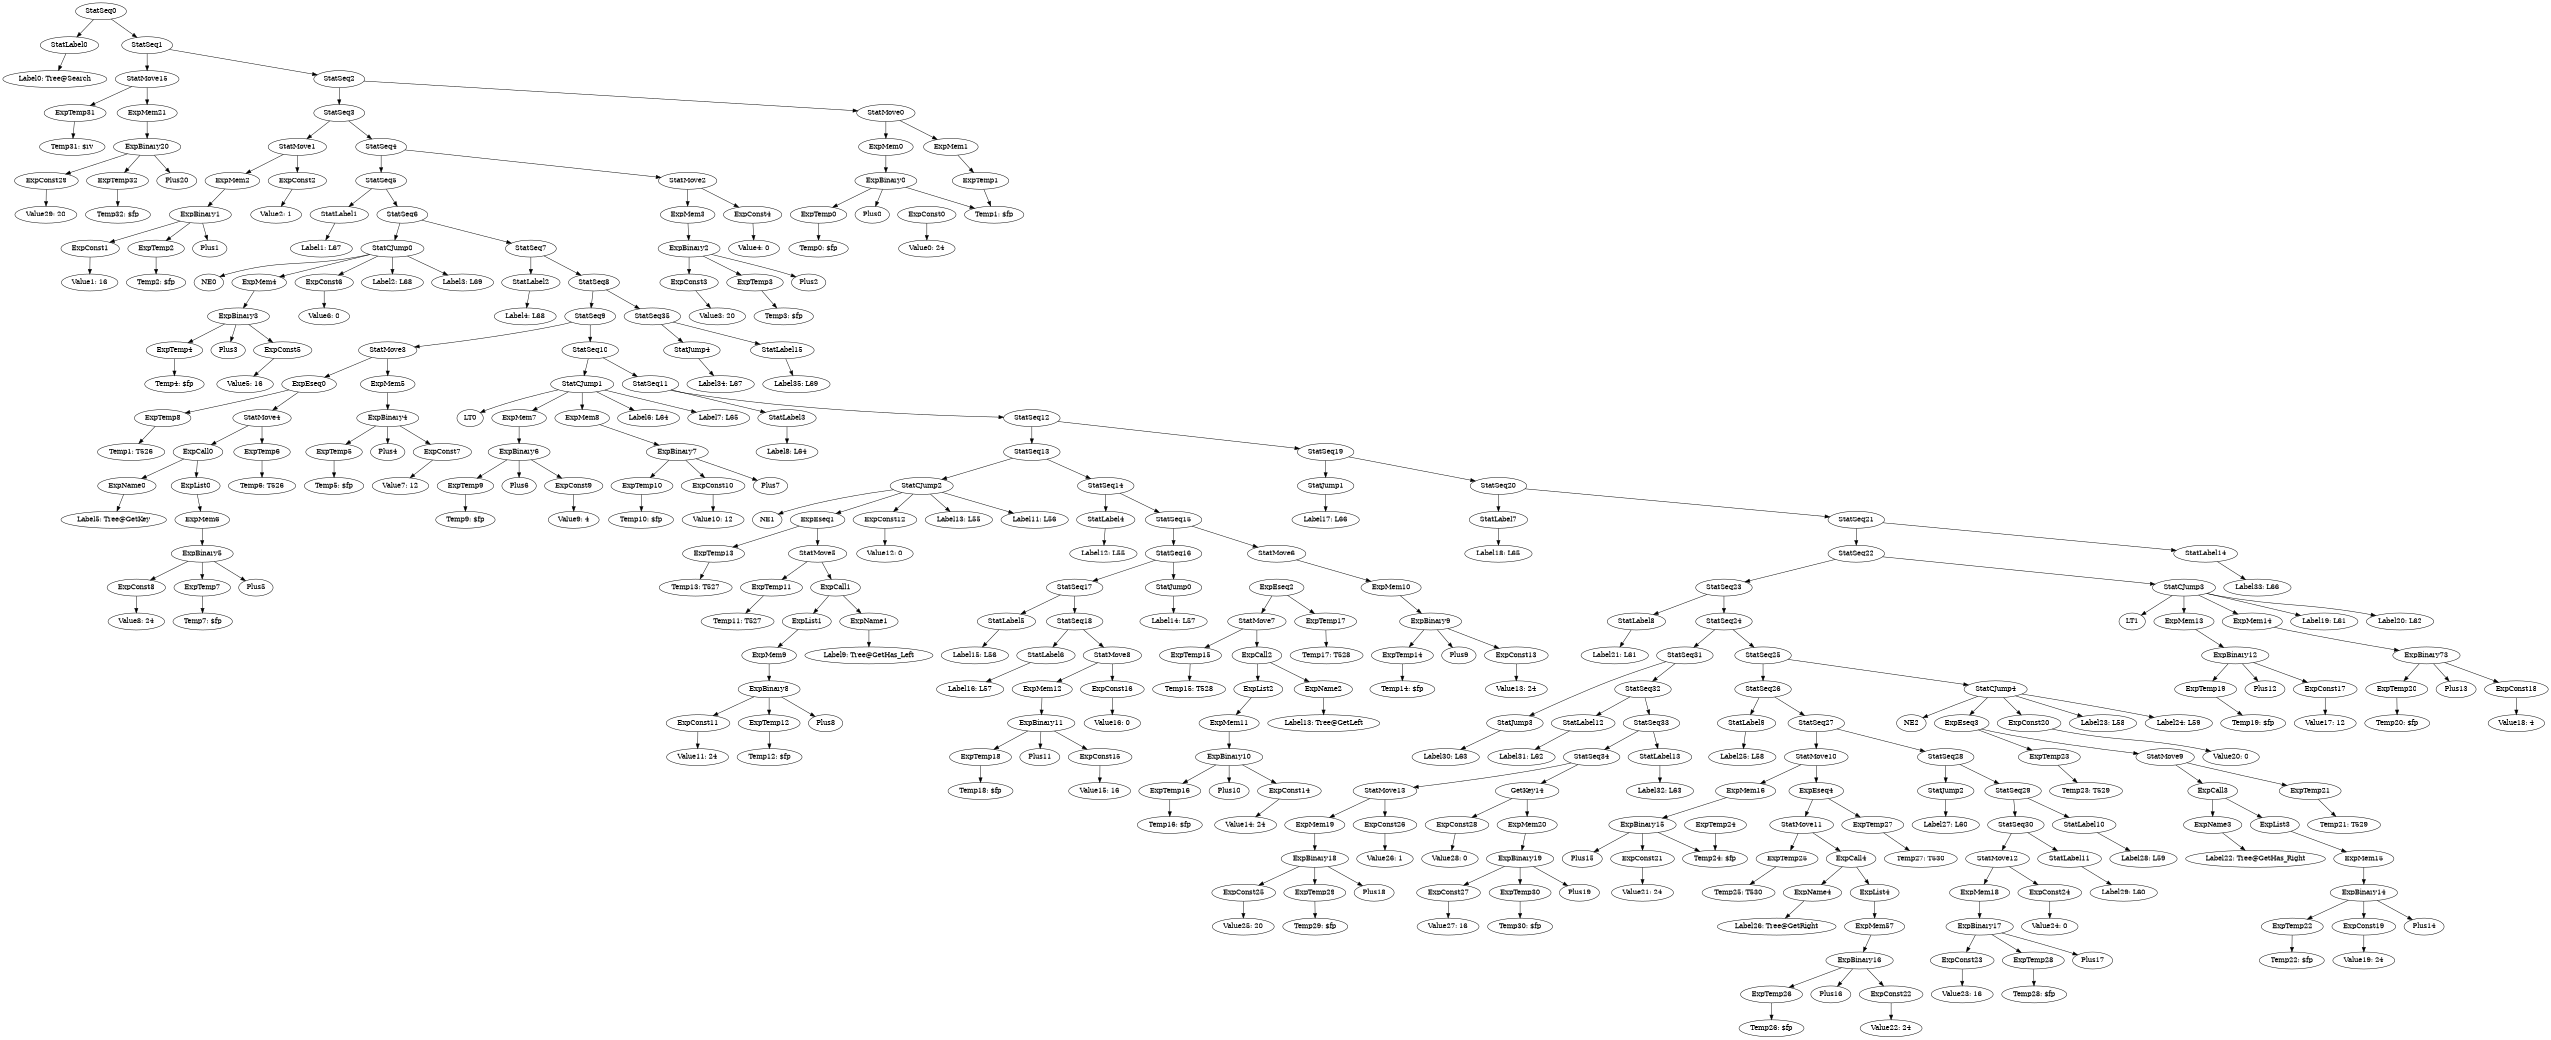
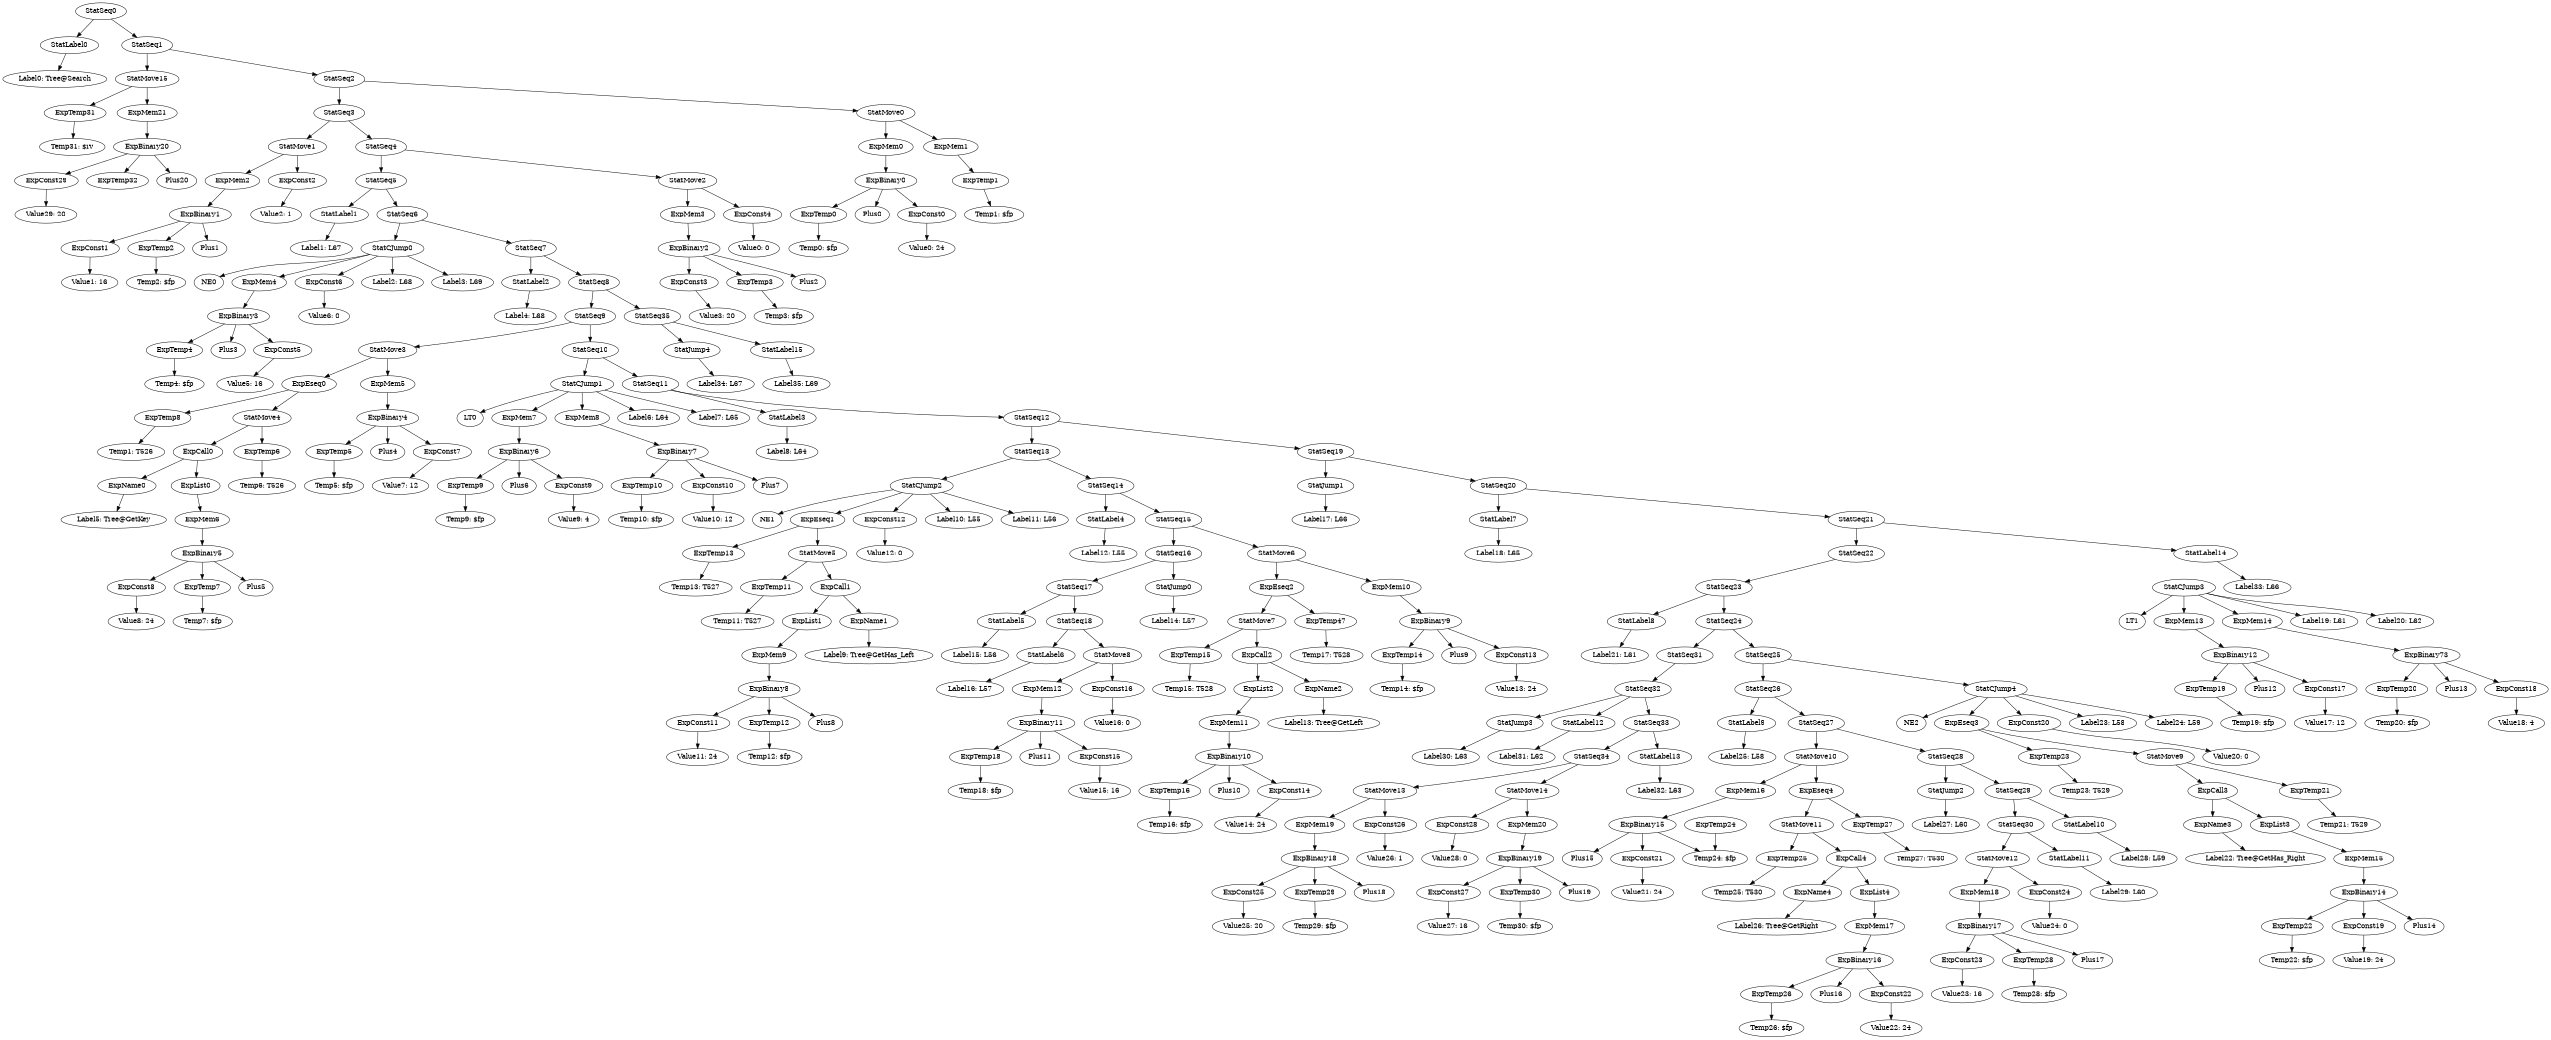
(938, 197) -> (905, 196)
(118, 215) -> none
(754, 249) -> (754, 249)
(959, 520) -> (959, 520)
none -> (1277, 568)
(2016, 570) -> none
(1326, 622) -> (1326, 622)
(1599, 685) -> (1581, 706)
(1527, 791) -> (1527, 791)
(1875, 927) -> (1875, 927)
